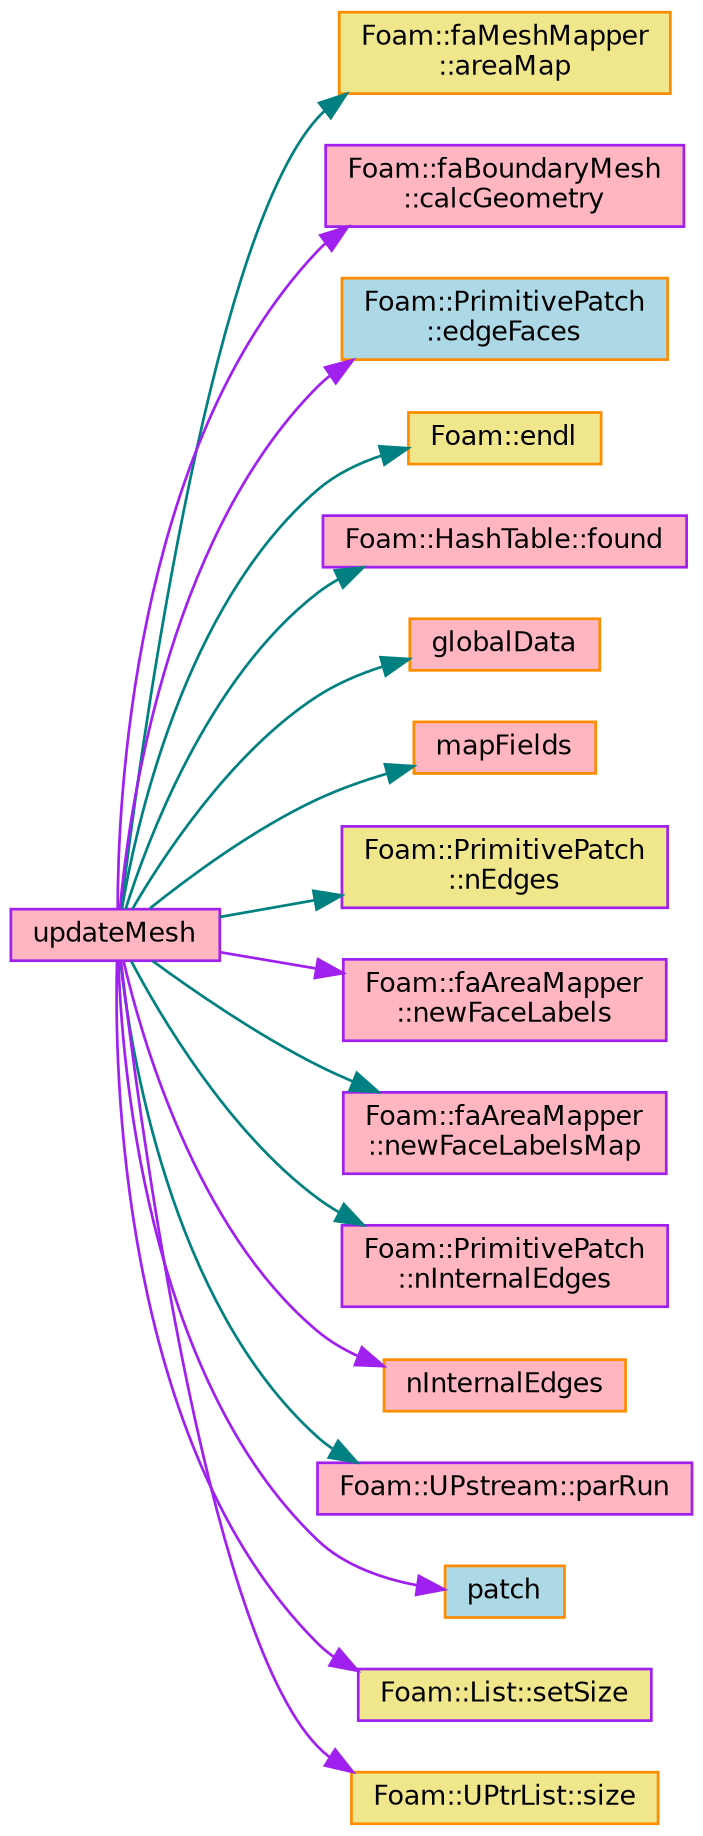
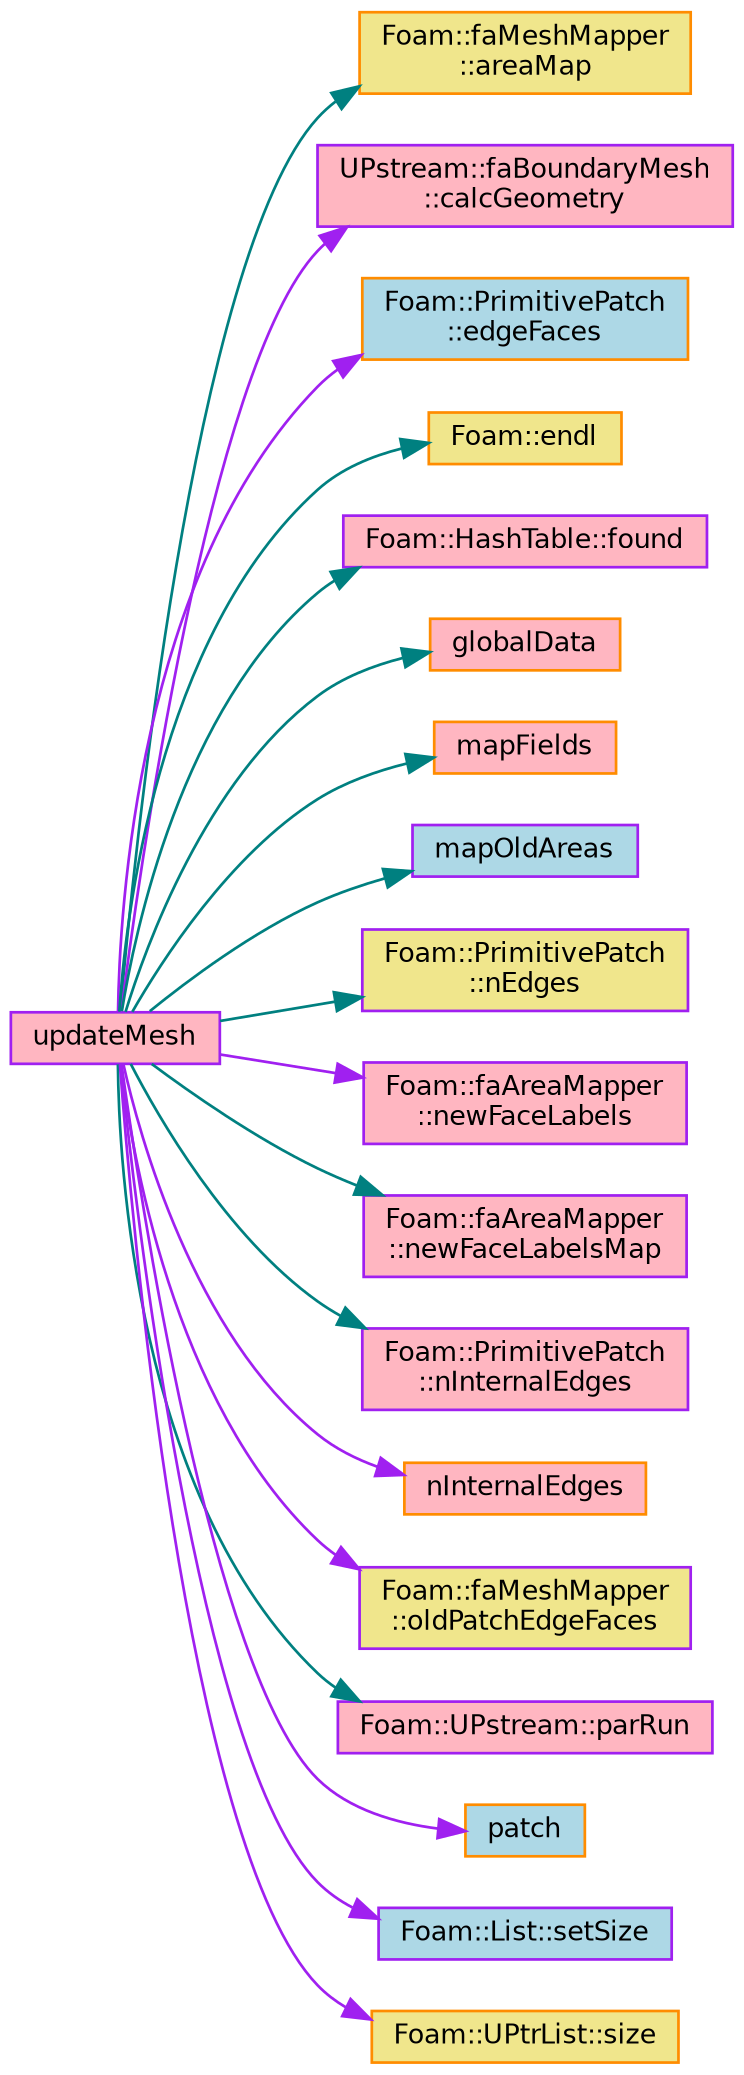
(505, 186) -> (525, 186)
none -> (525, 851)
none -> (525, 1608)
(505, 1695) -> (525, 1934)
